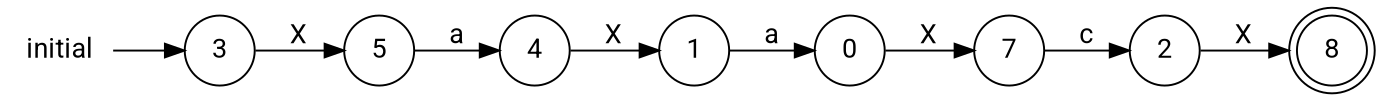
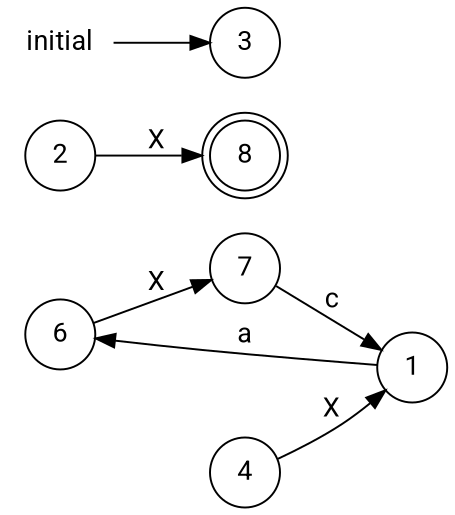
(379, 51) -> none
(850, 51) -> (60, 334)
(1077, 51) -> (320, 313)
